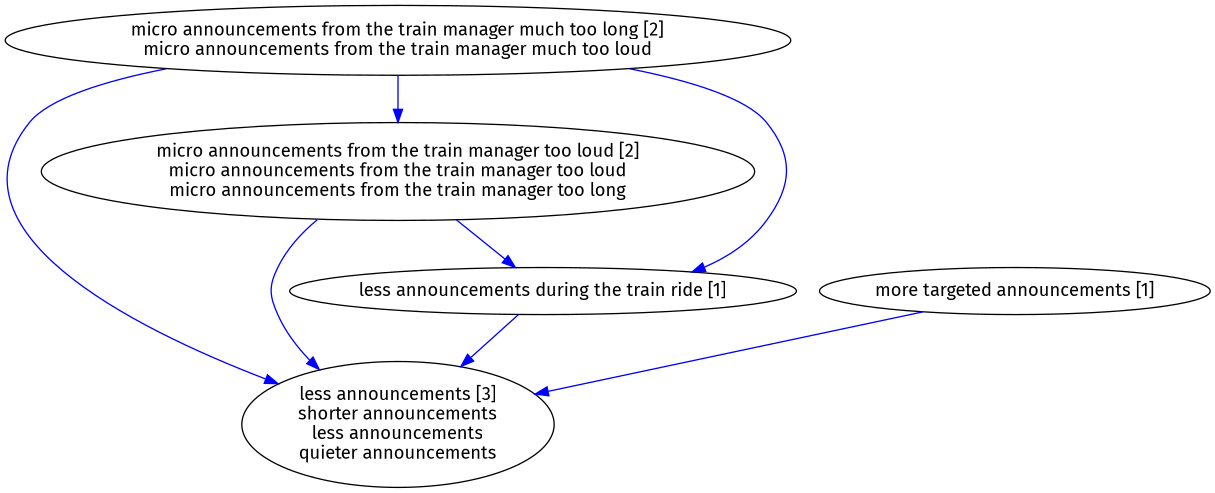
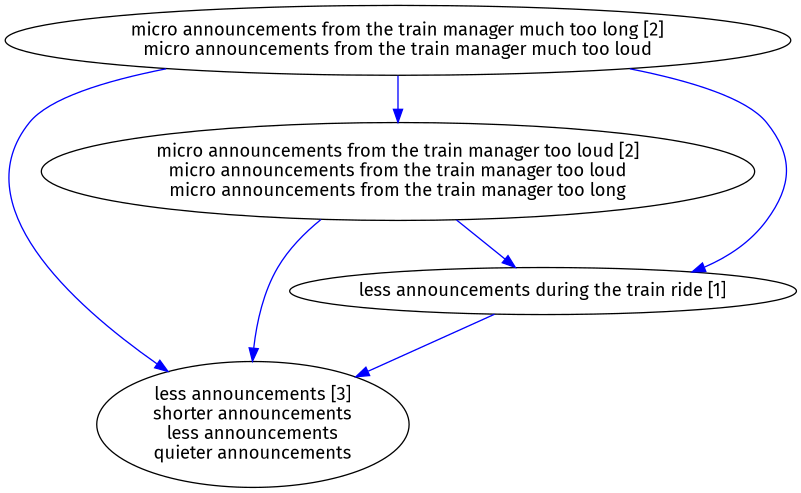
(1015, 291) -> none
